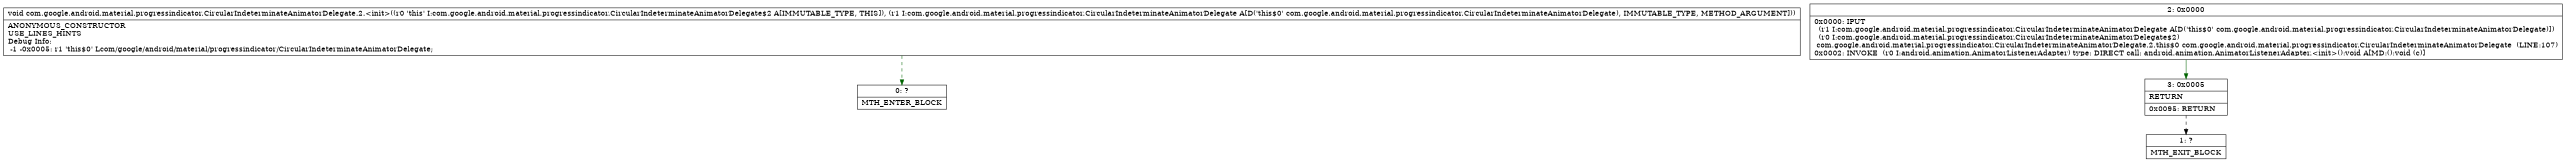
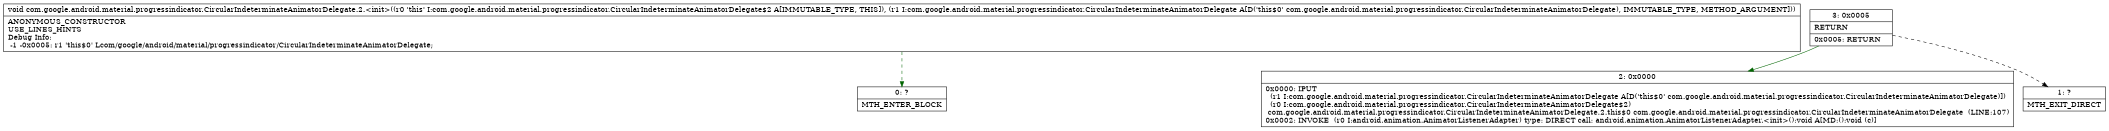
(2186, 67) -> (1786, 59)
(2186, 109) -> (1851, 40)
(2186, 153) -> (2064, 105)
